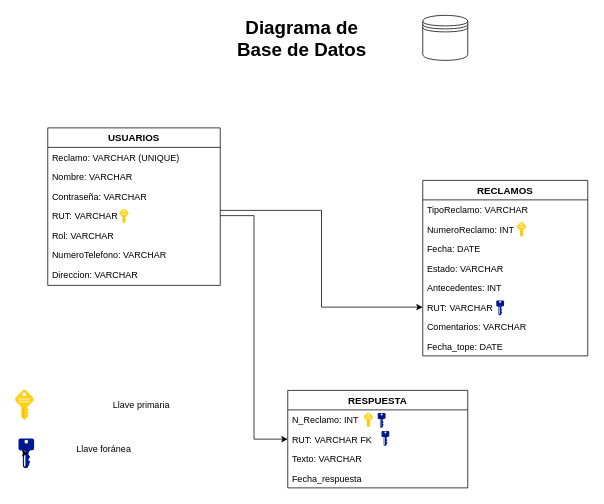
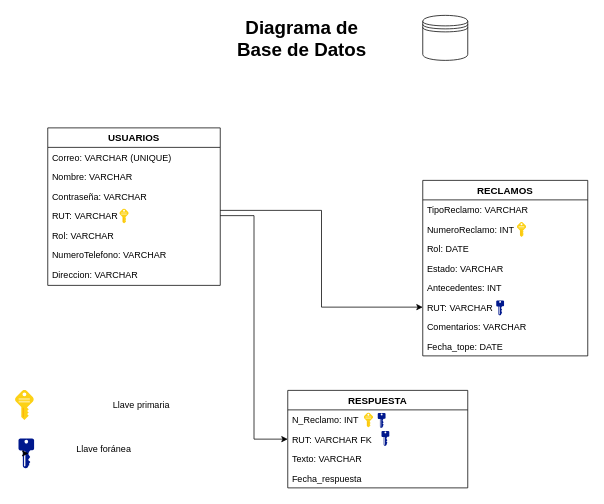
(110, 158) -> (109, 158)
(452, 249) -> (446, 249)
